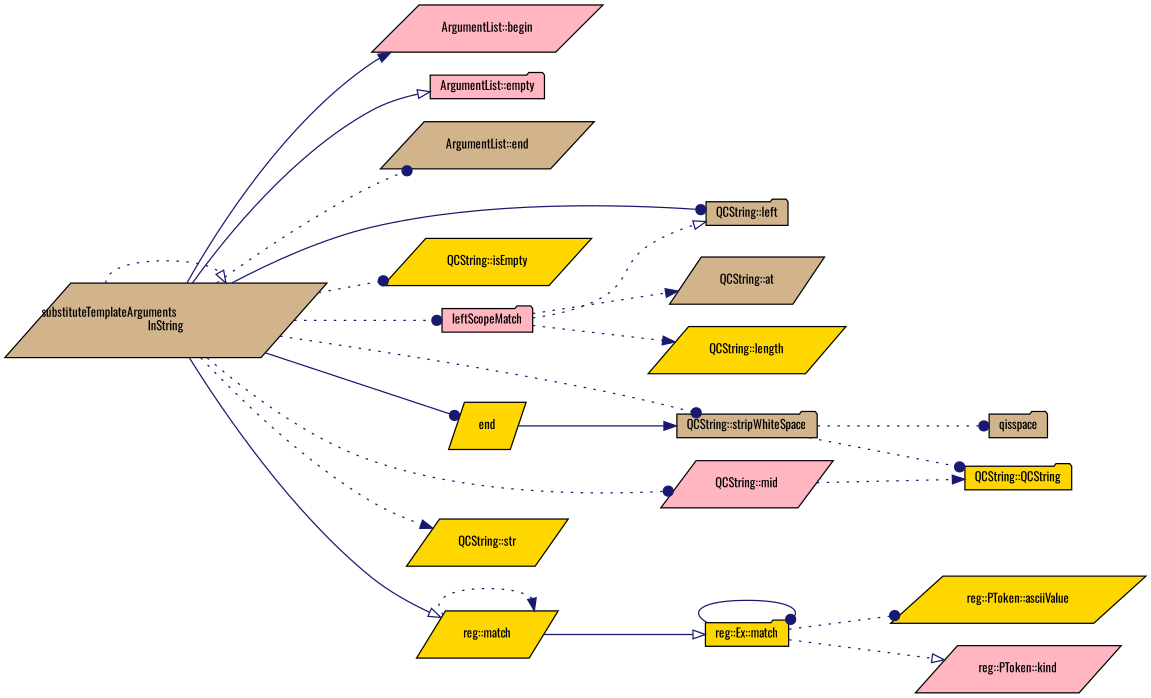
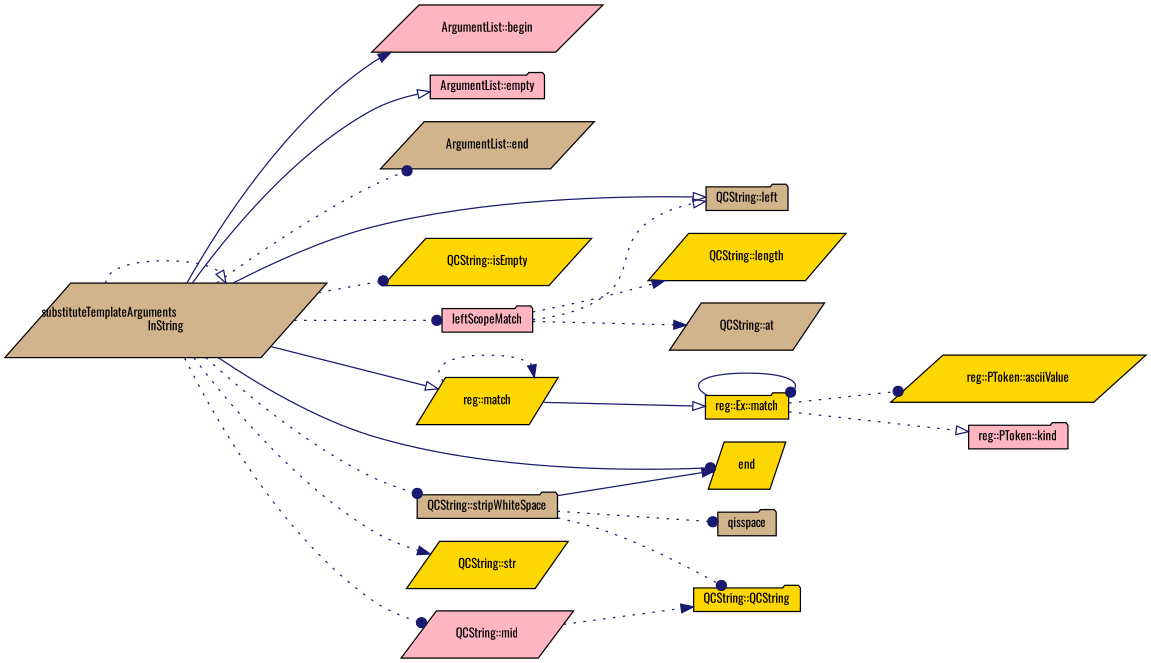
(458, 213) -> (457, 210)
(591, 426) -> (630, 484)
(1018, 669) -> (1018, 437)
